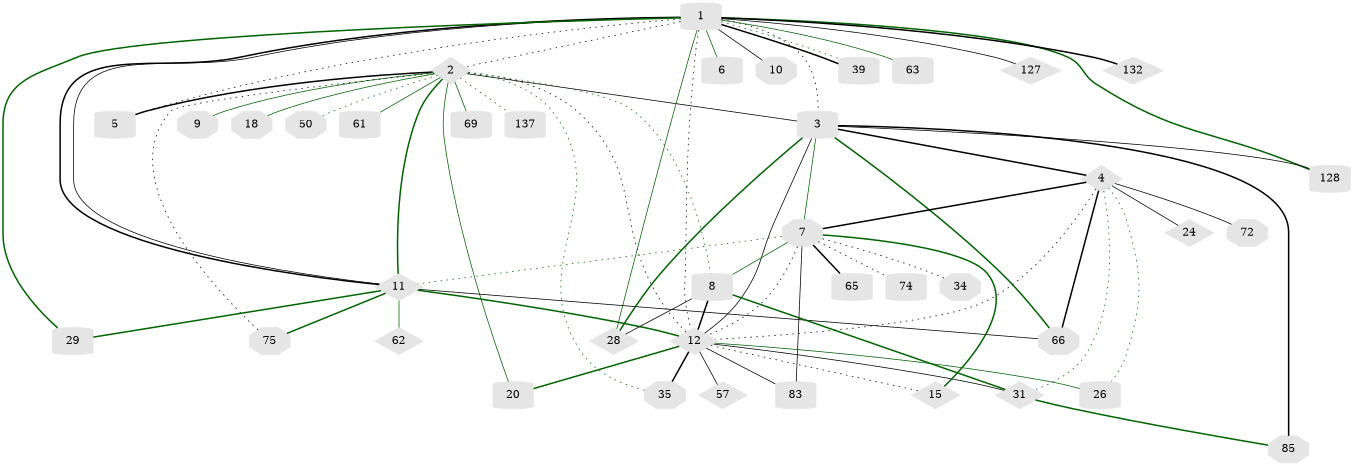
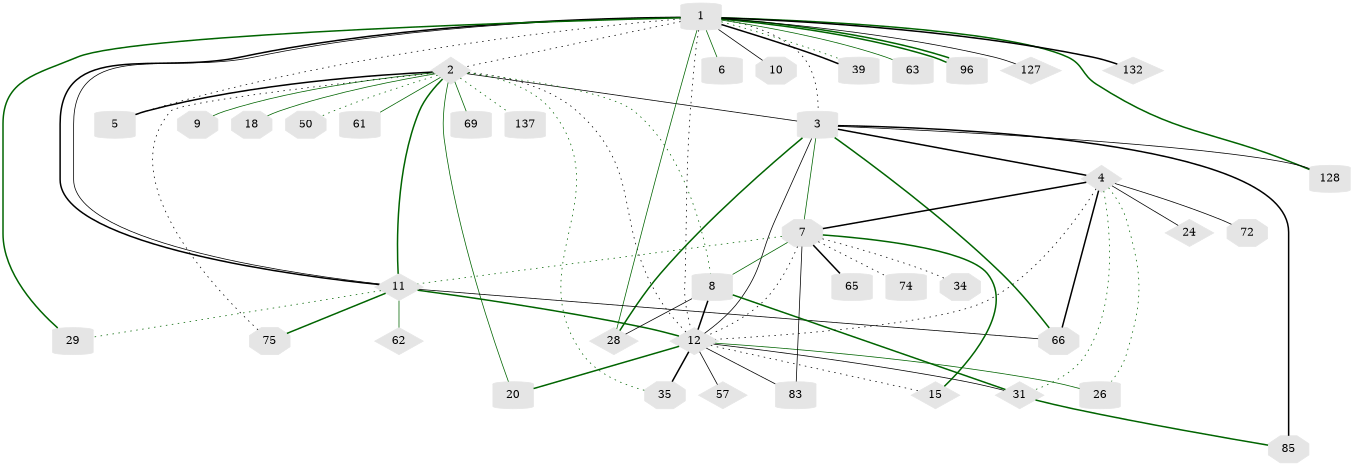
none -> (967, 71)
(230, 315) -> (230, 315)
